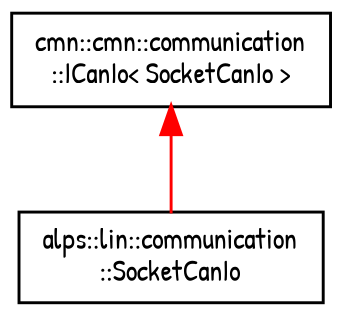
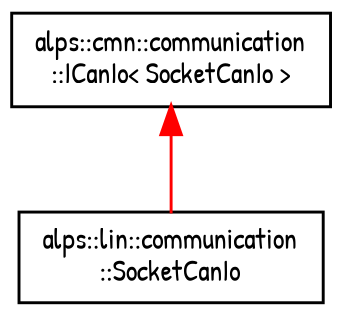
(171, 60) -> (171, 60)
